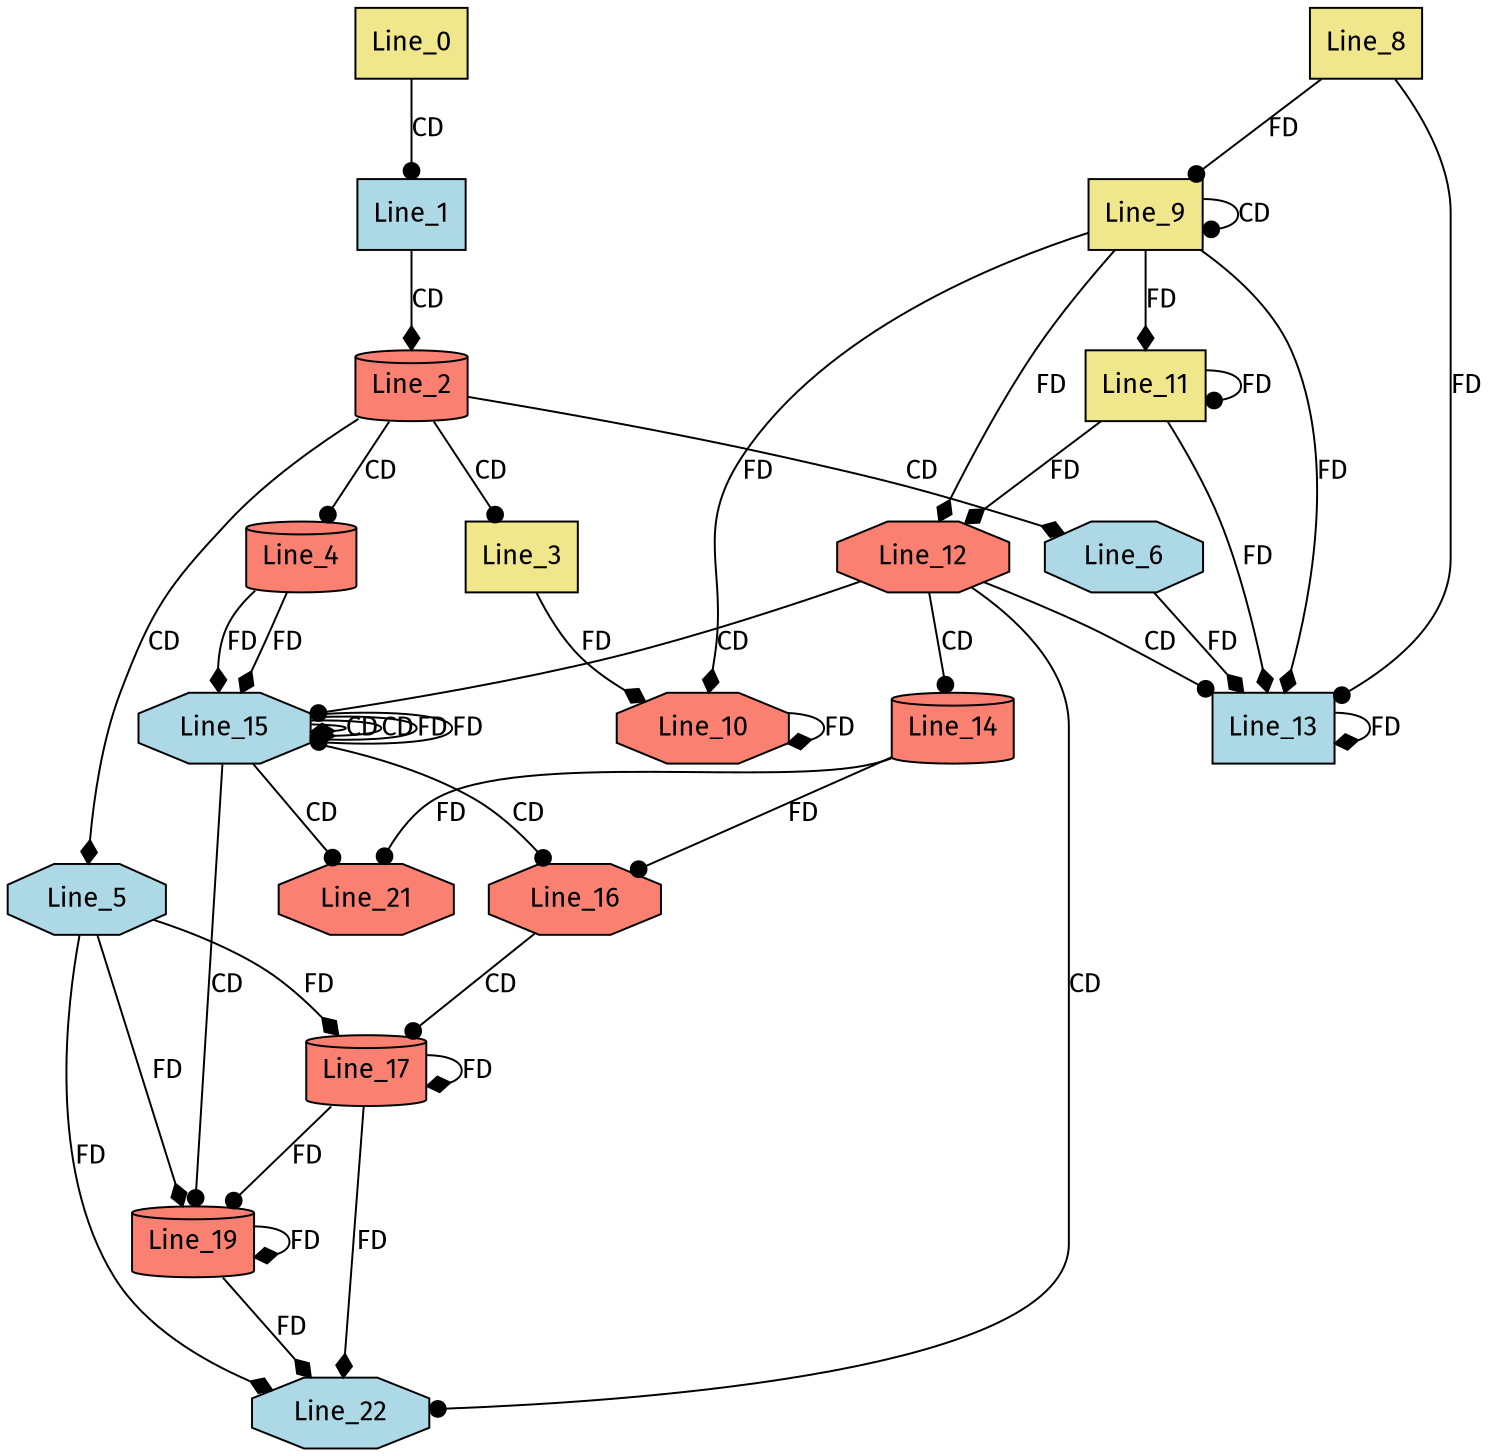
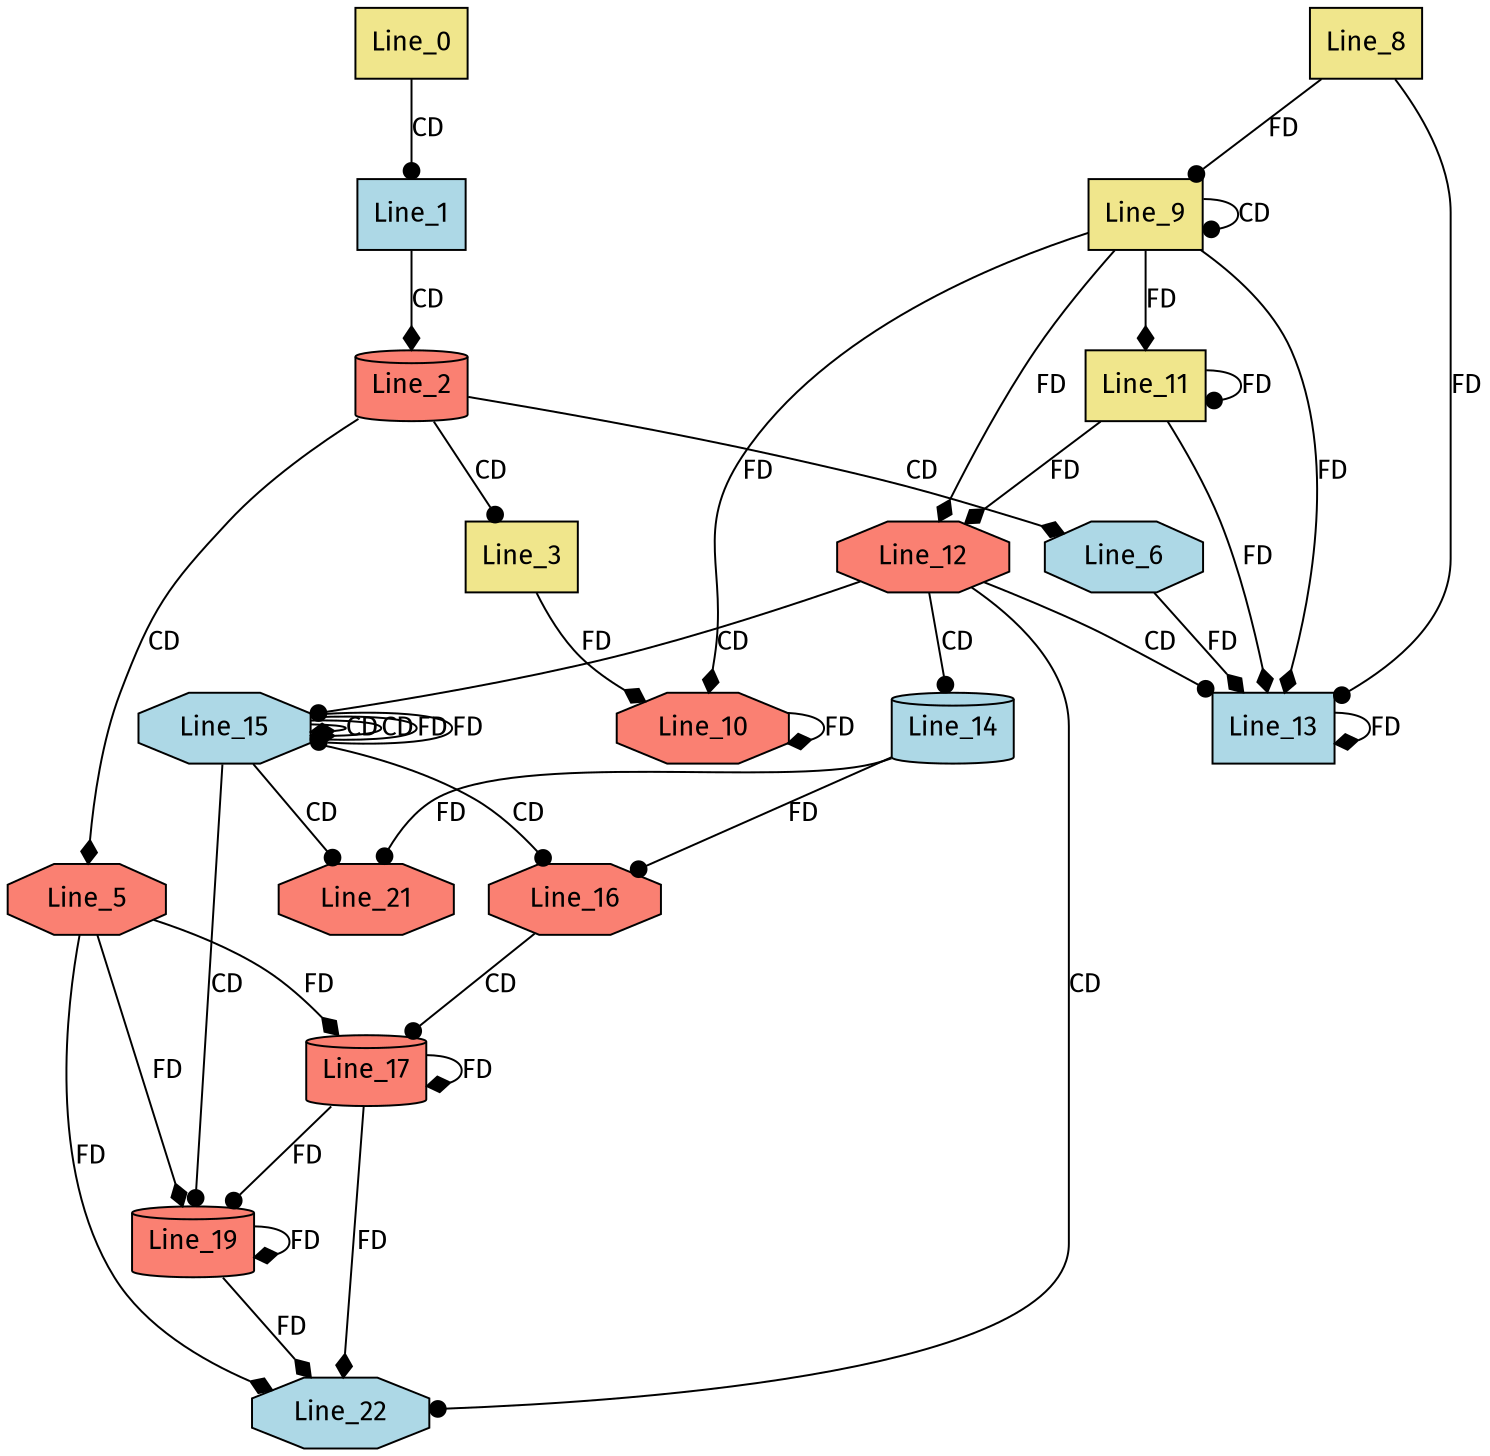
(301, 557) -> none
(953, 728) -> (953, 728)
(87, 899) -> (87, 899)
